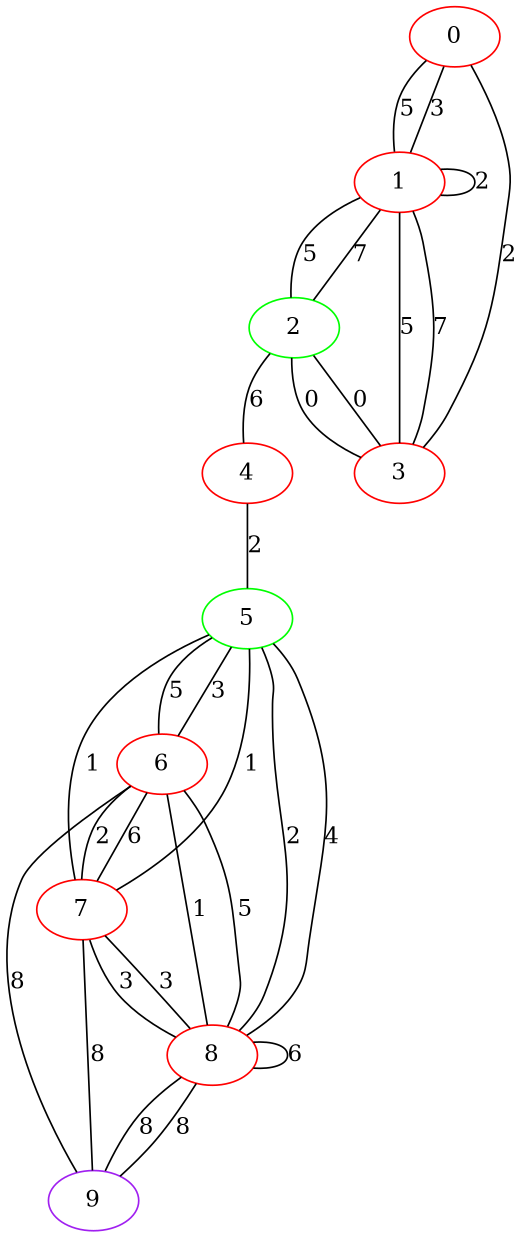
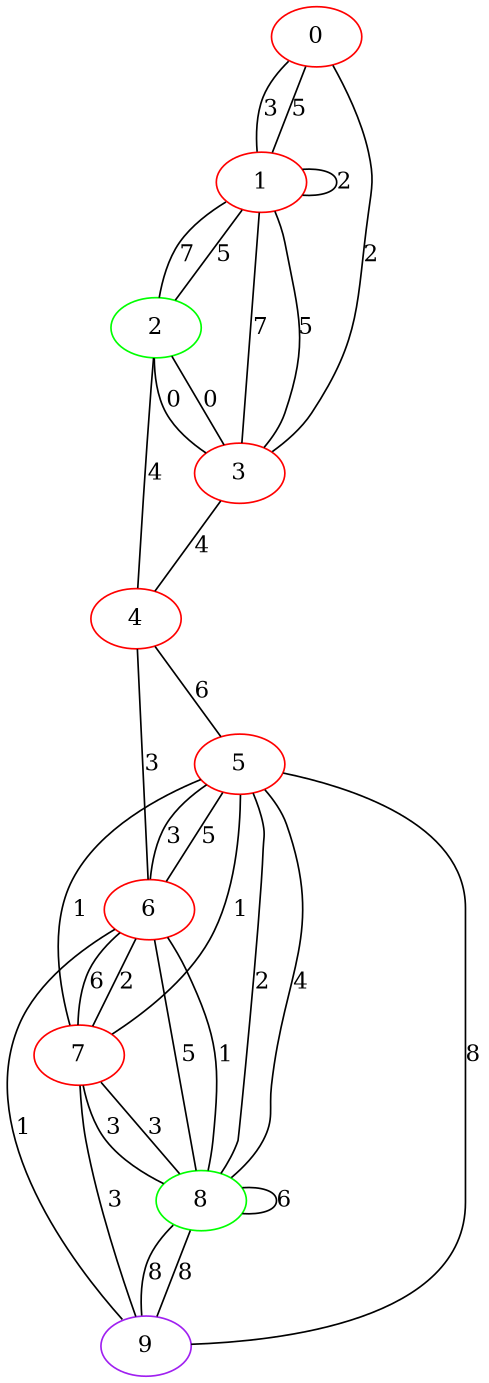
(257, 400) -> (156, 473)
none -> (188, 546)
(256, 546) -> (203, 691)
(247, 619) -> (240, 764)
none -> (143, 764)
(18, 982) -> (24, 1128)
(99, 1055) -> (116, 1201)
(212, 1055) -> (201, 1201)
none -> (465, 1102)
